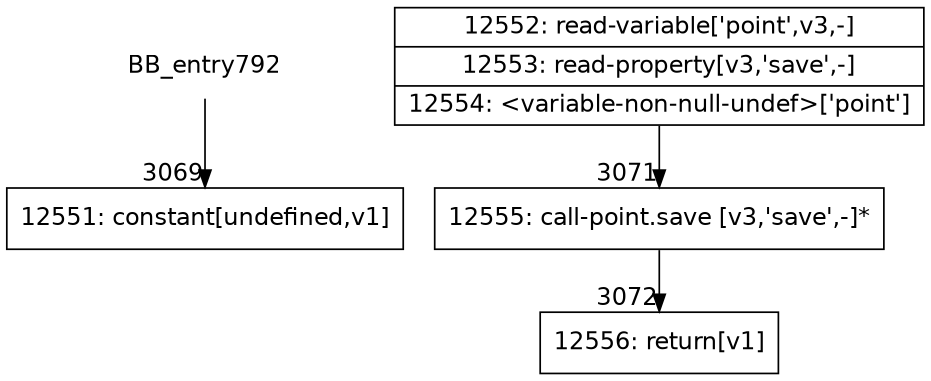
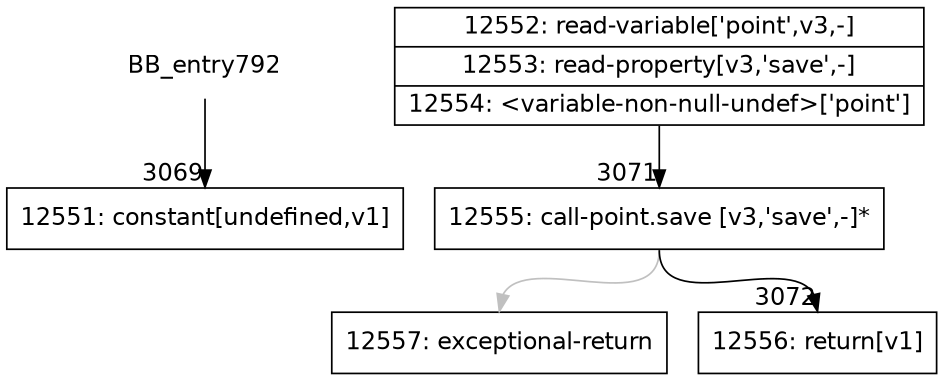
none -> (499, 343)
